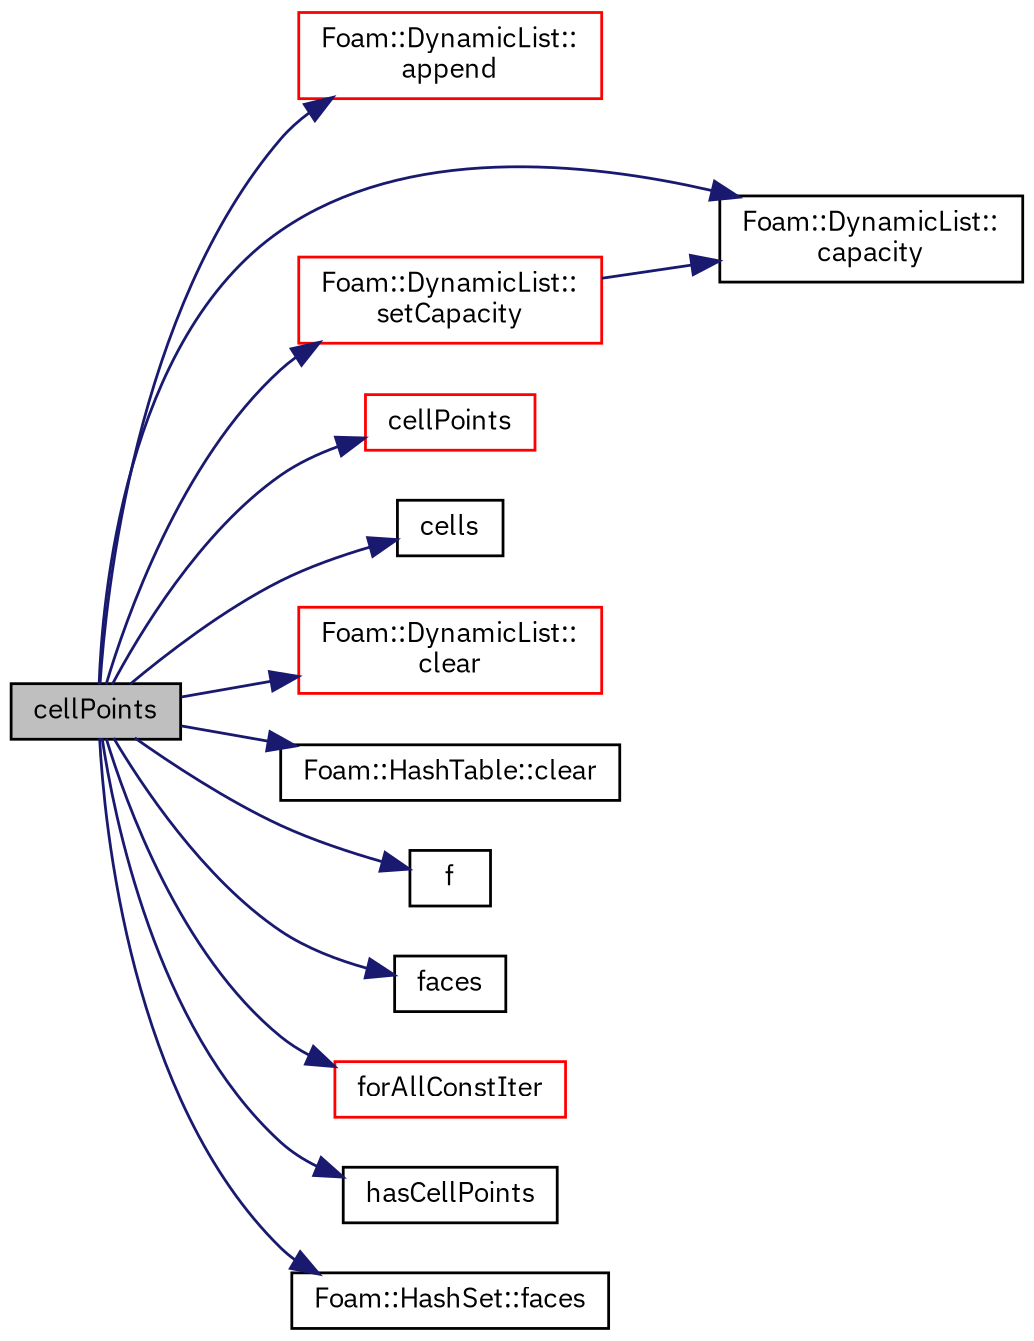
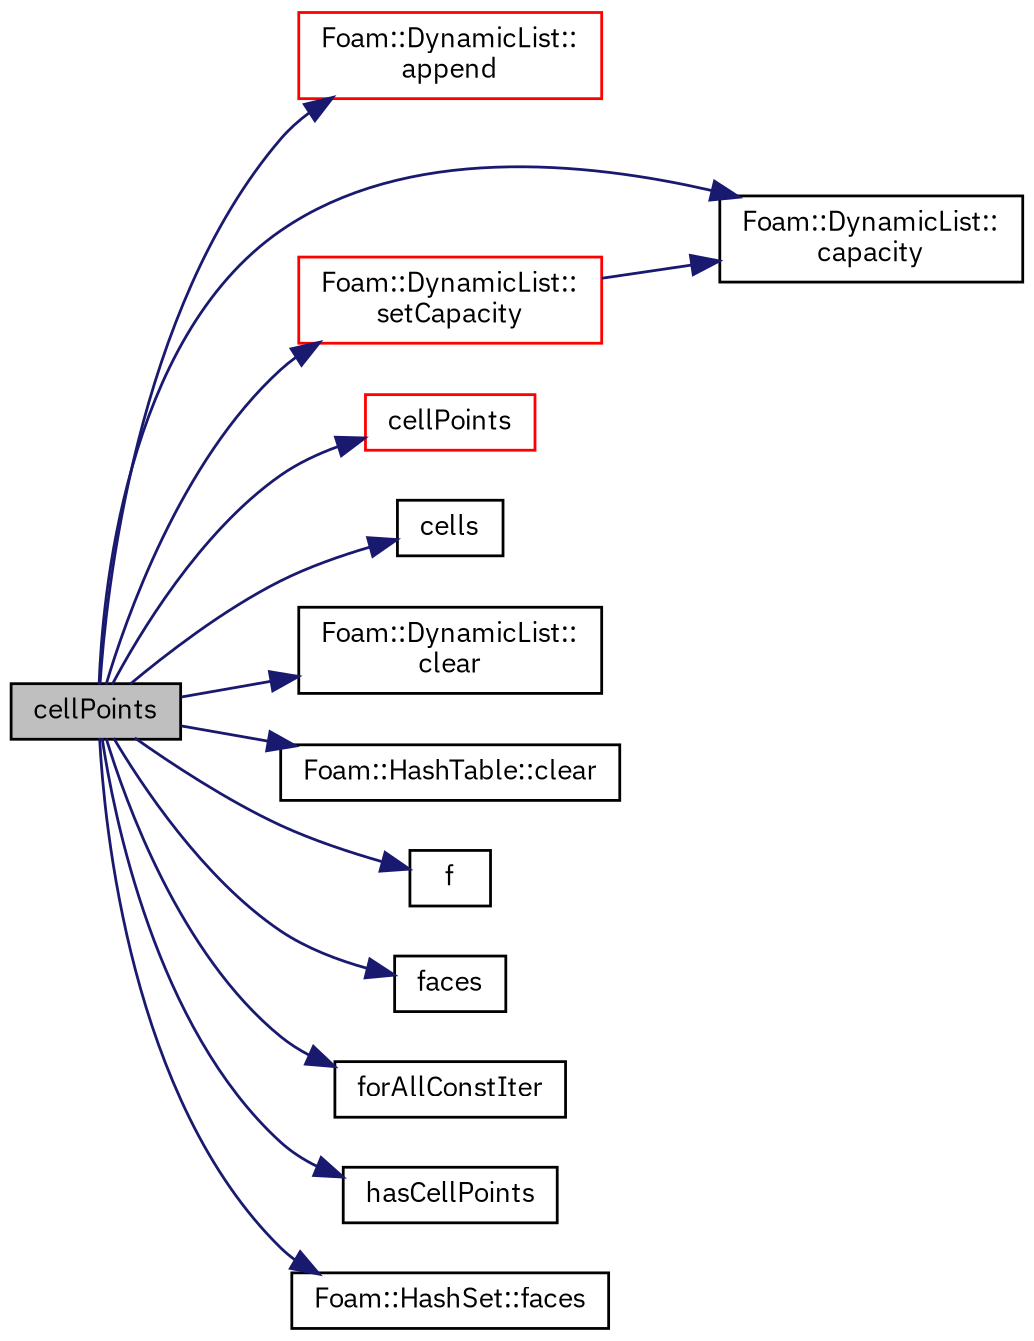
(450, 650) -> (450, 650)
(450, 1089) -> (450, 1089)
